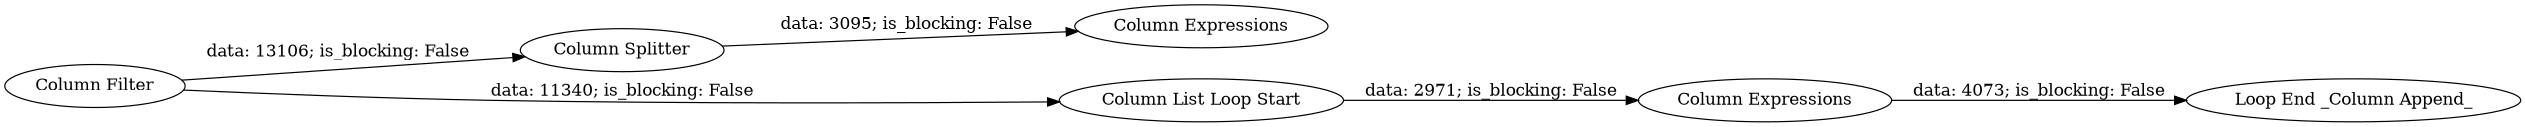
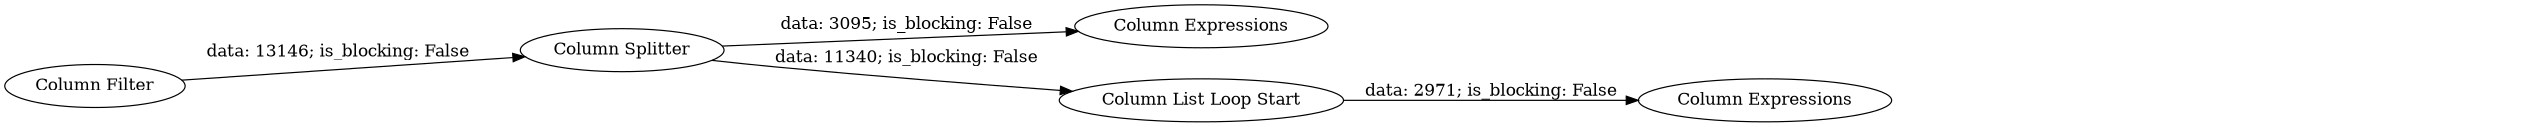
(338, 52) -> (338, 52)
(2354, 100) -> none
(615, 102) -> (886, 77)
